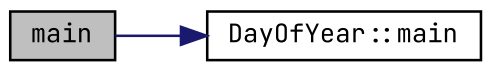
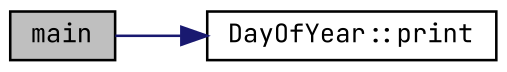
(344, 36) -> (352, 36)
